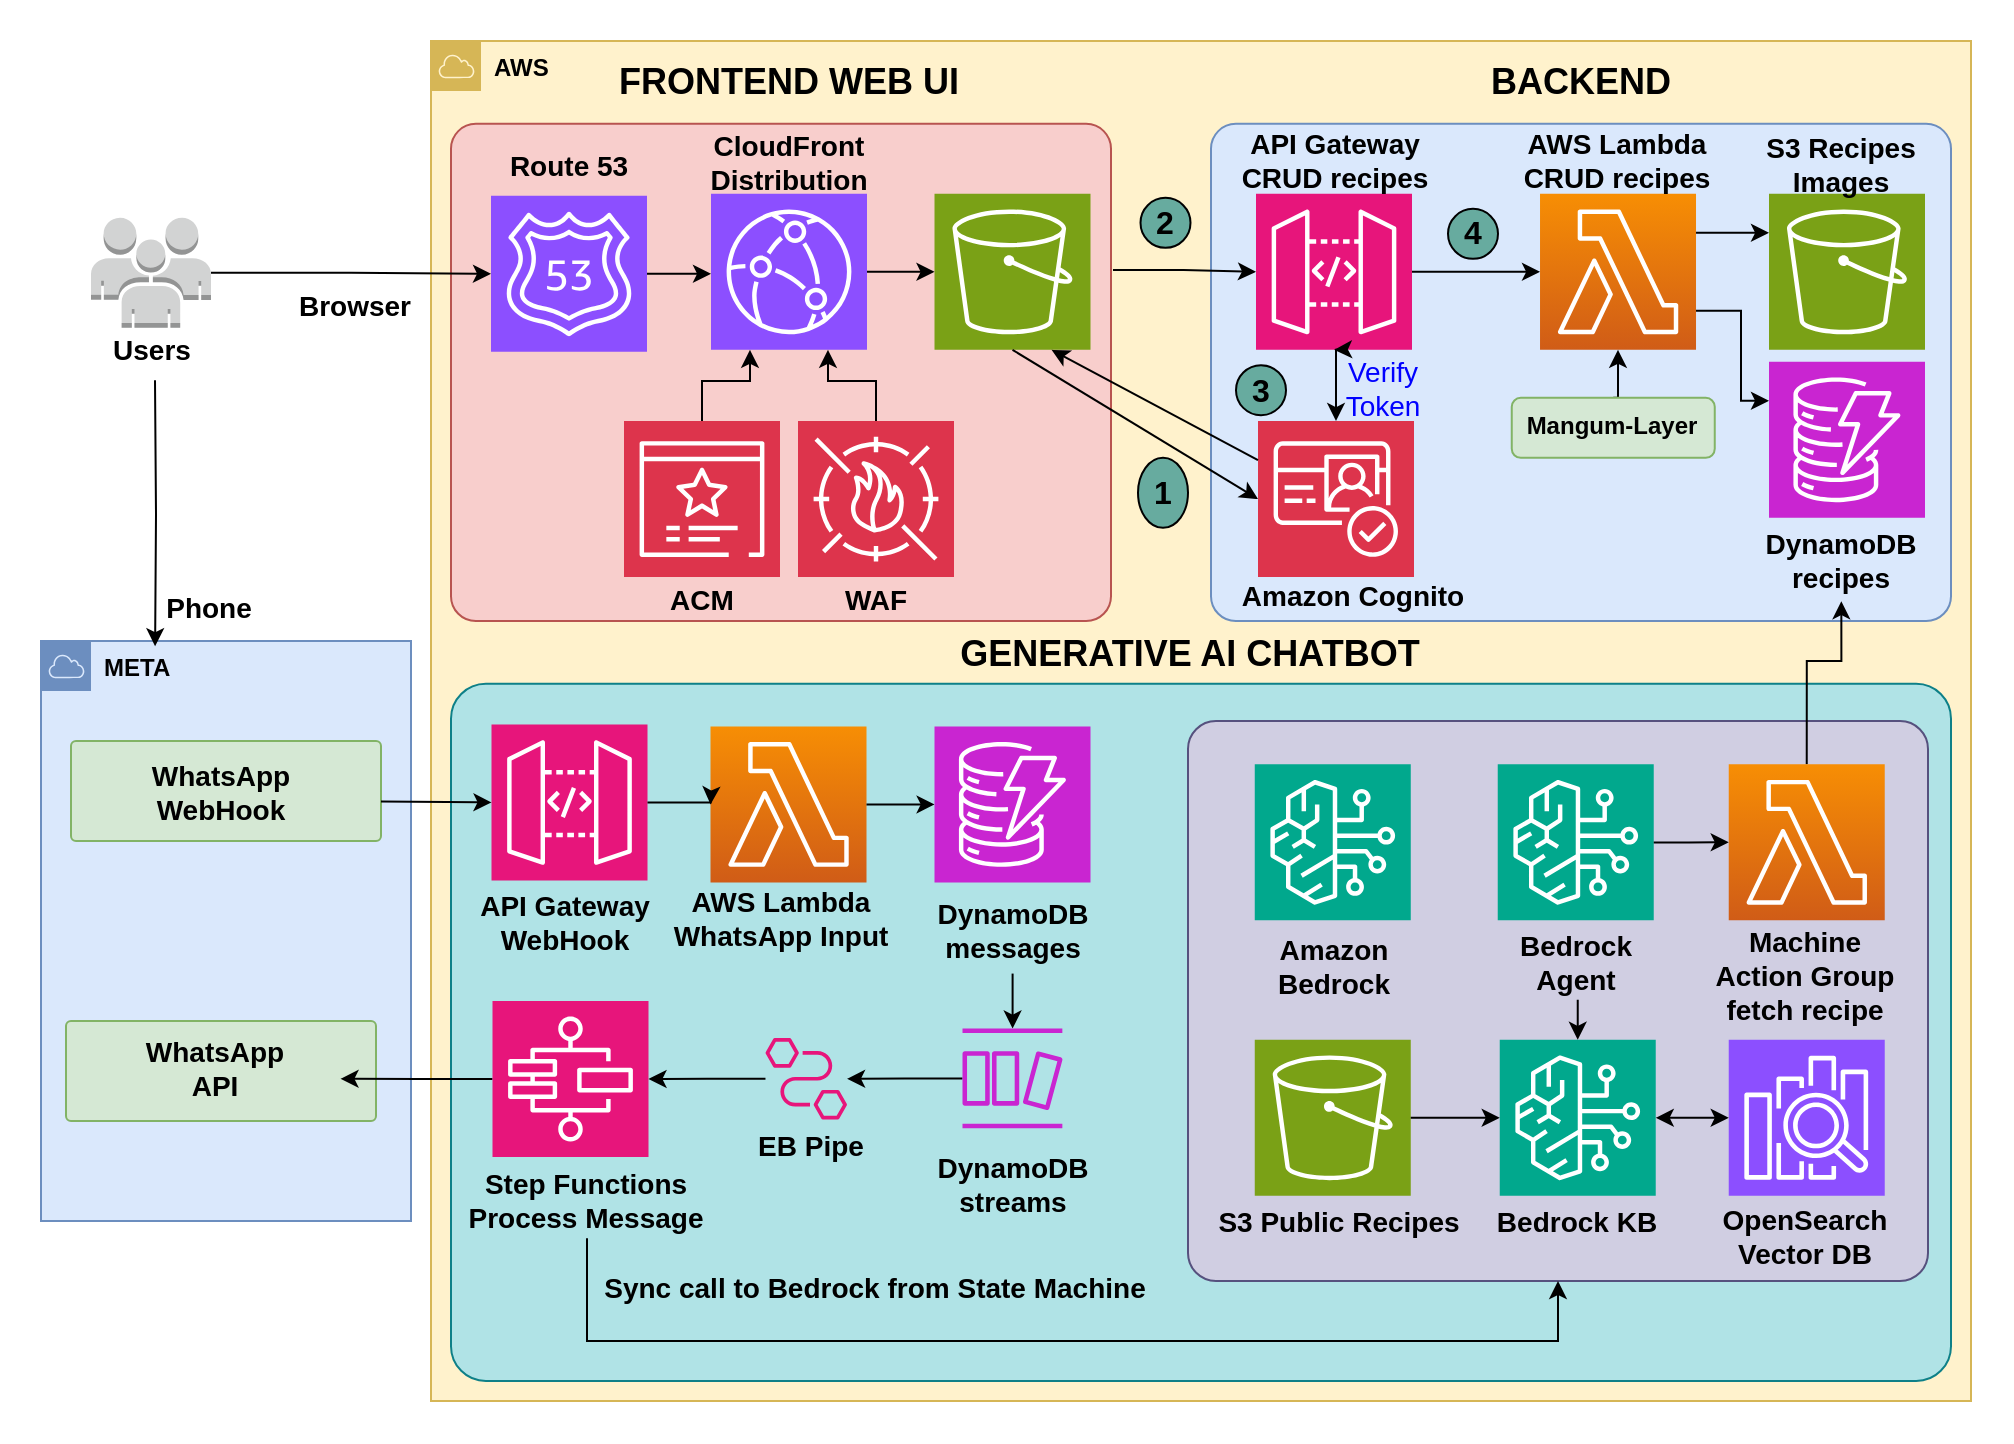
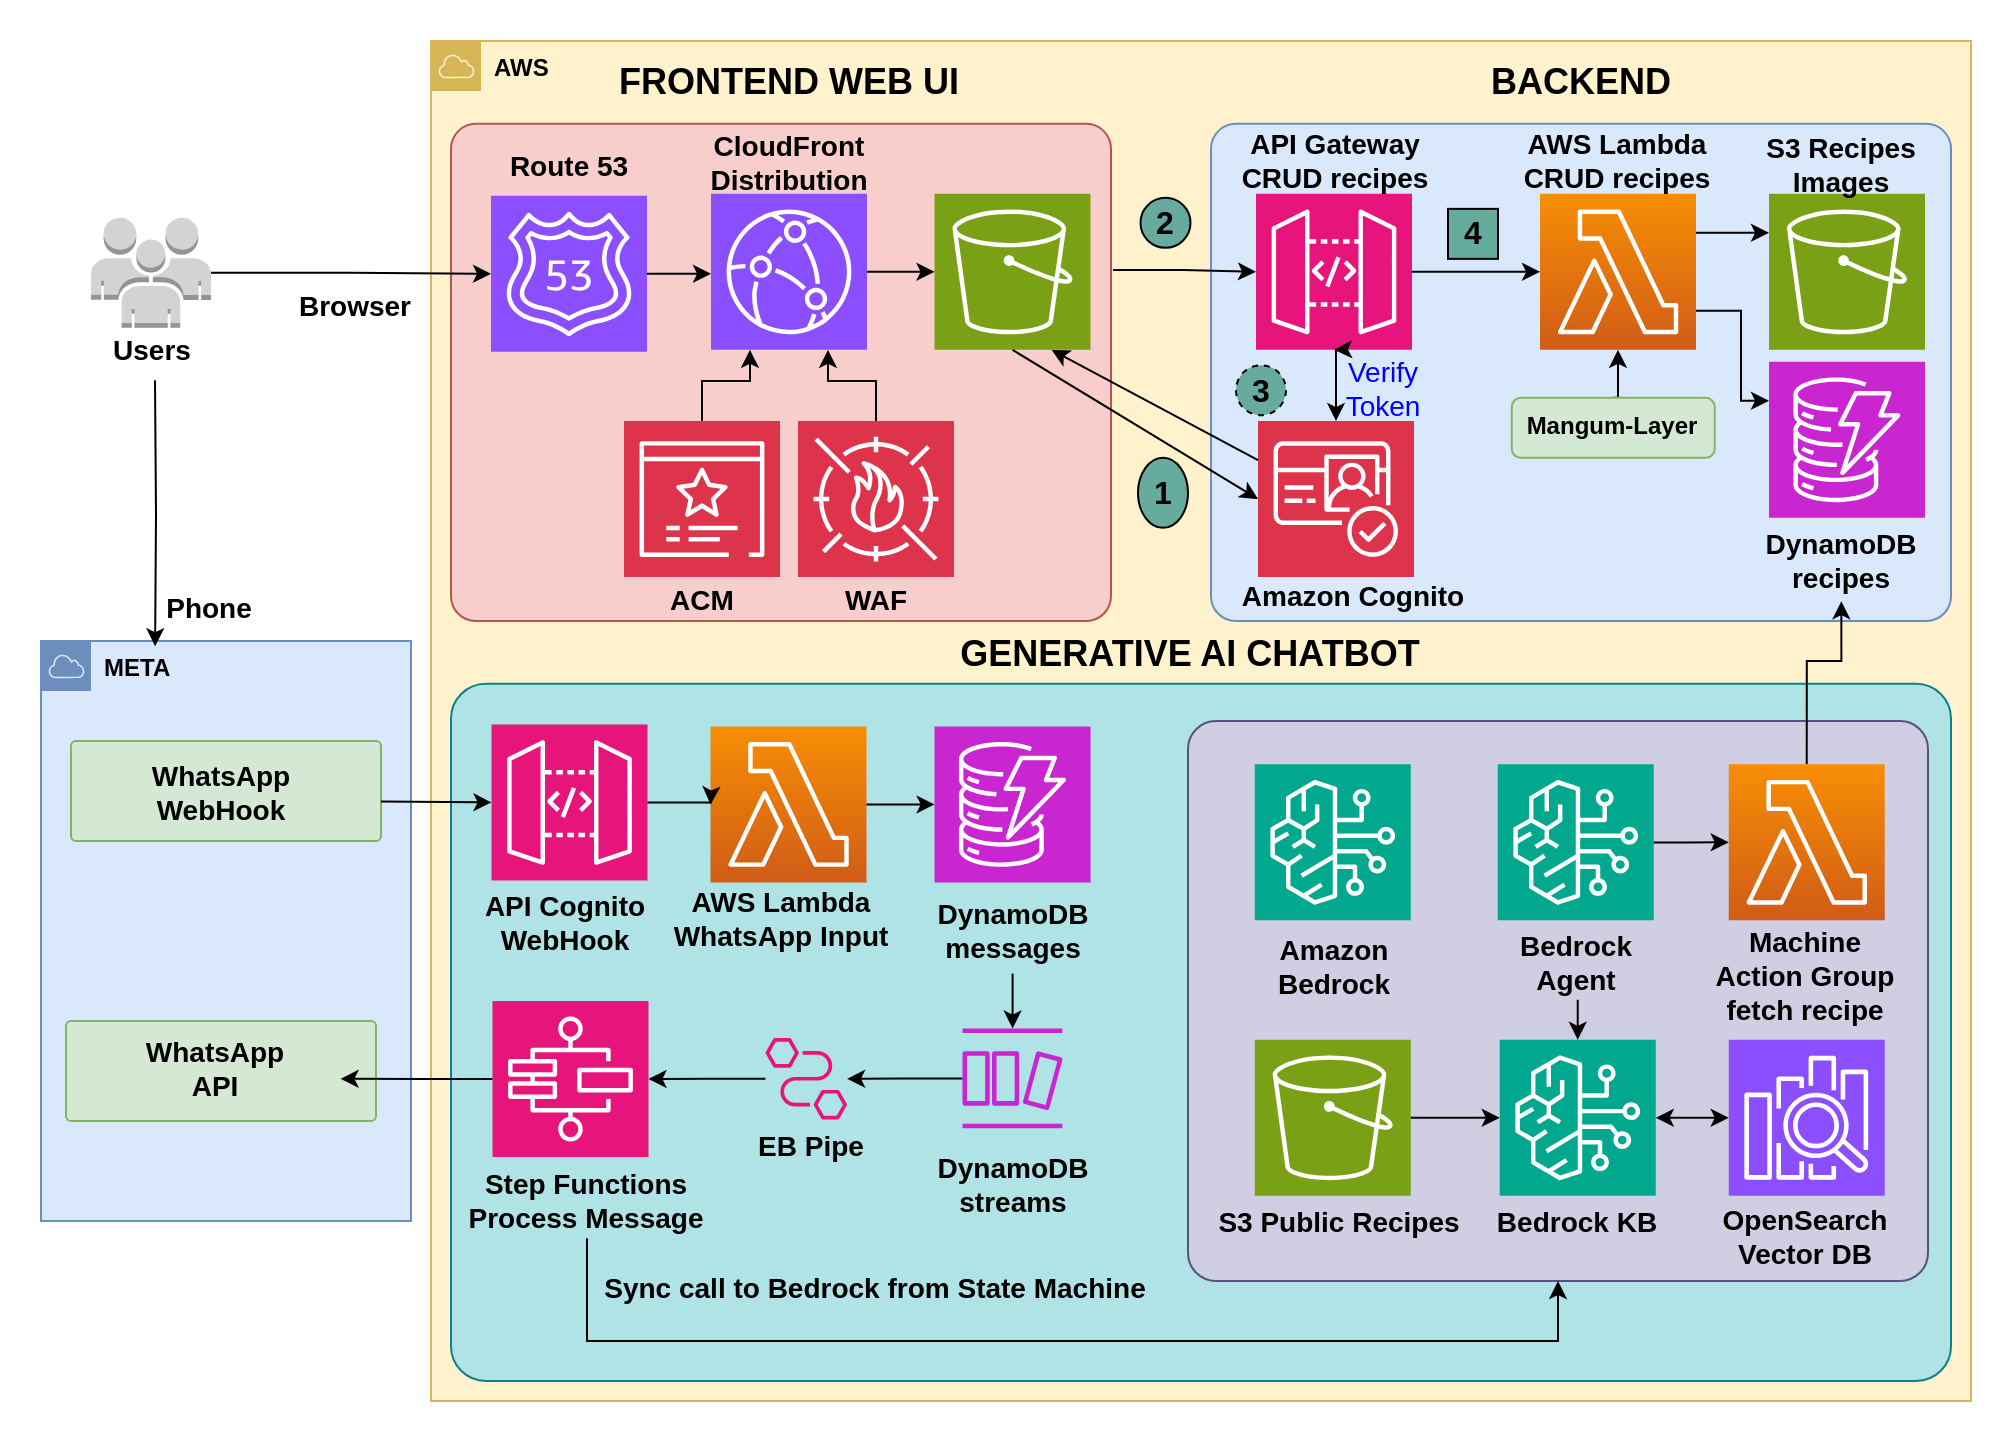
(1473, 234) -> (1473, 234)
(1261, 390) -> (1261, 390)
(566, 923) -> (566, 923)
